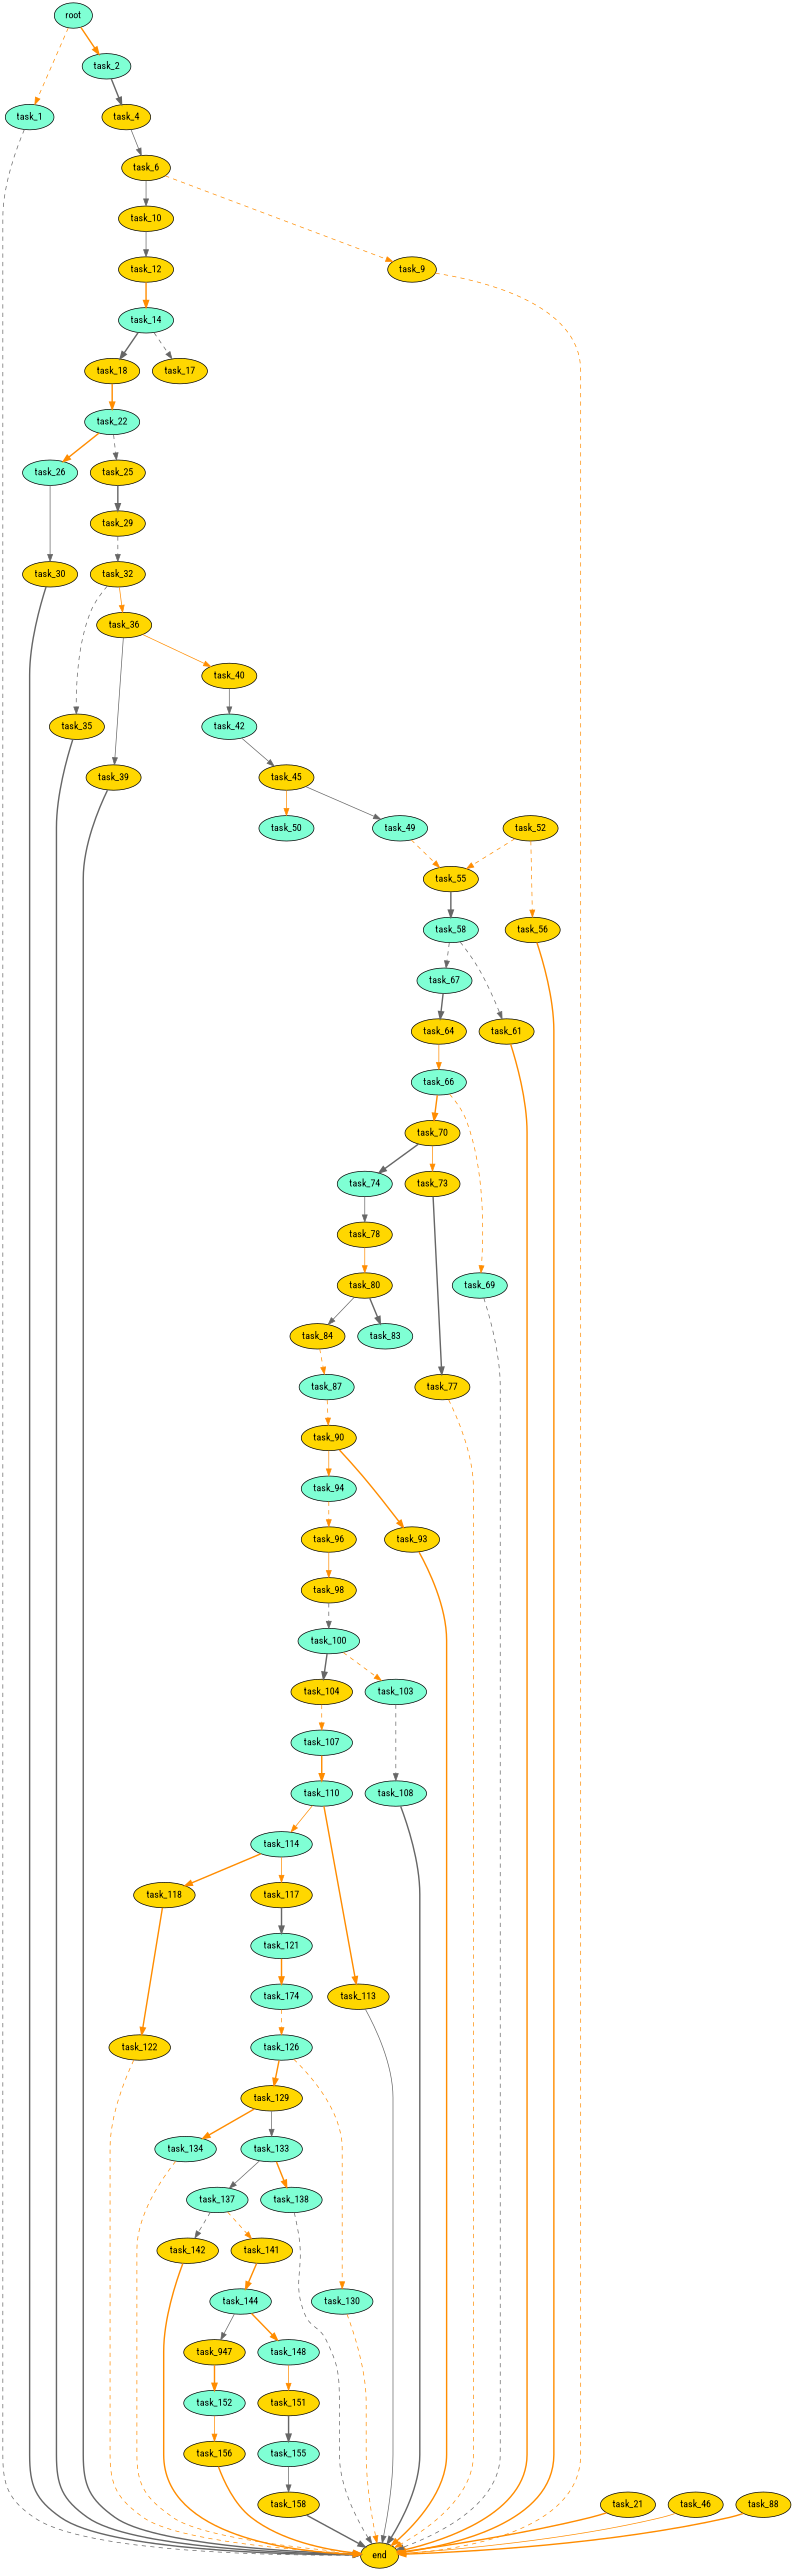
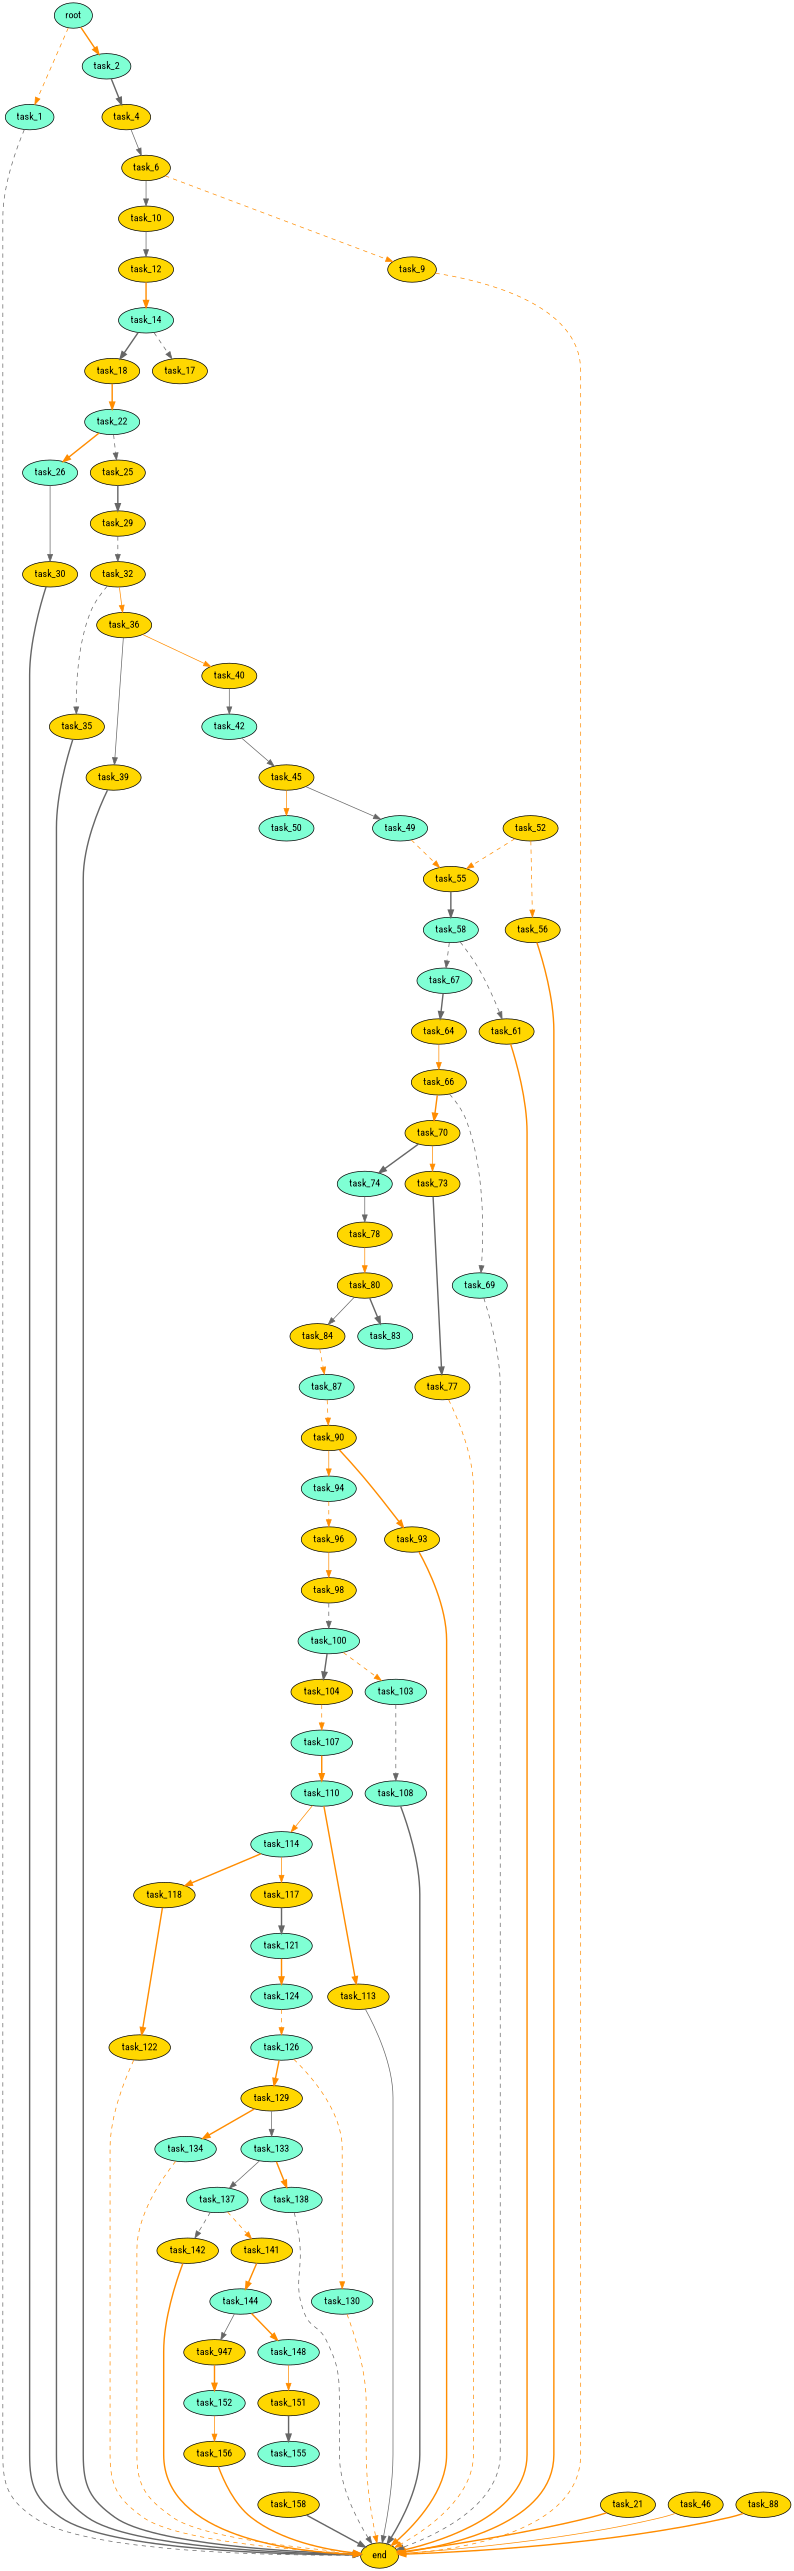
(439, 1082) -> (439, 1082)
(479, 1177) -> (479, 1177)
(282, 1997) -> (282, 1997)
(289, 2476) -> none
